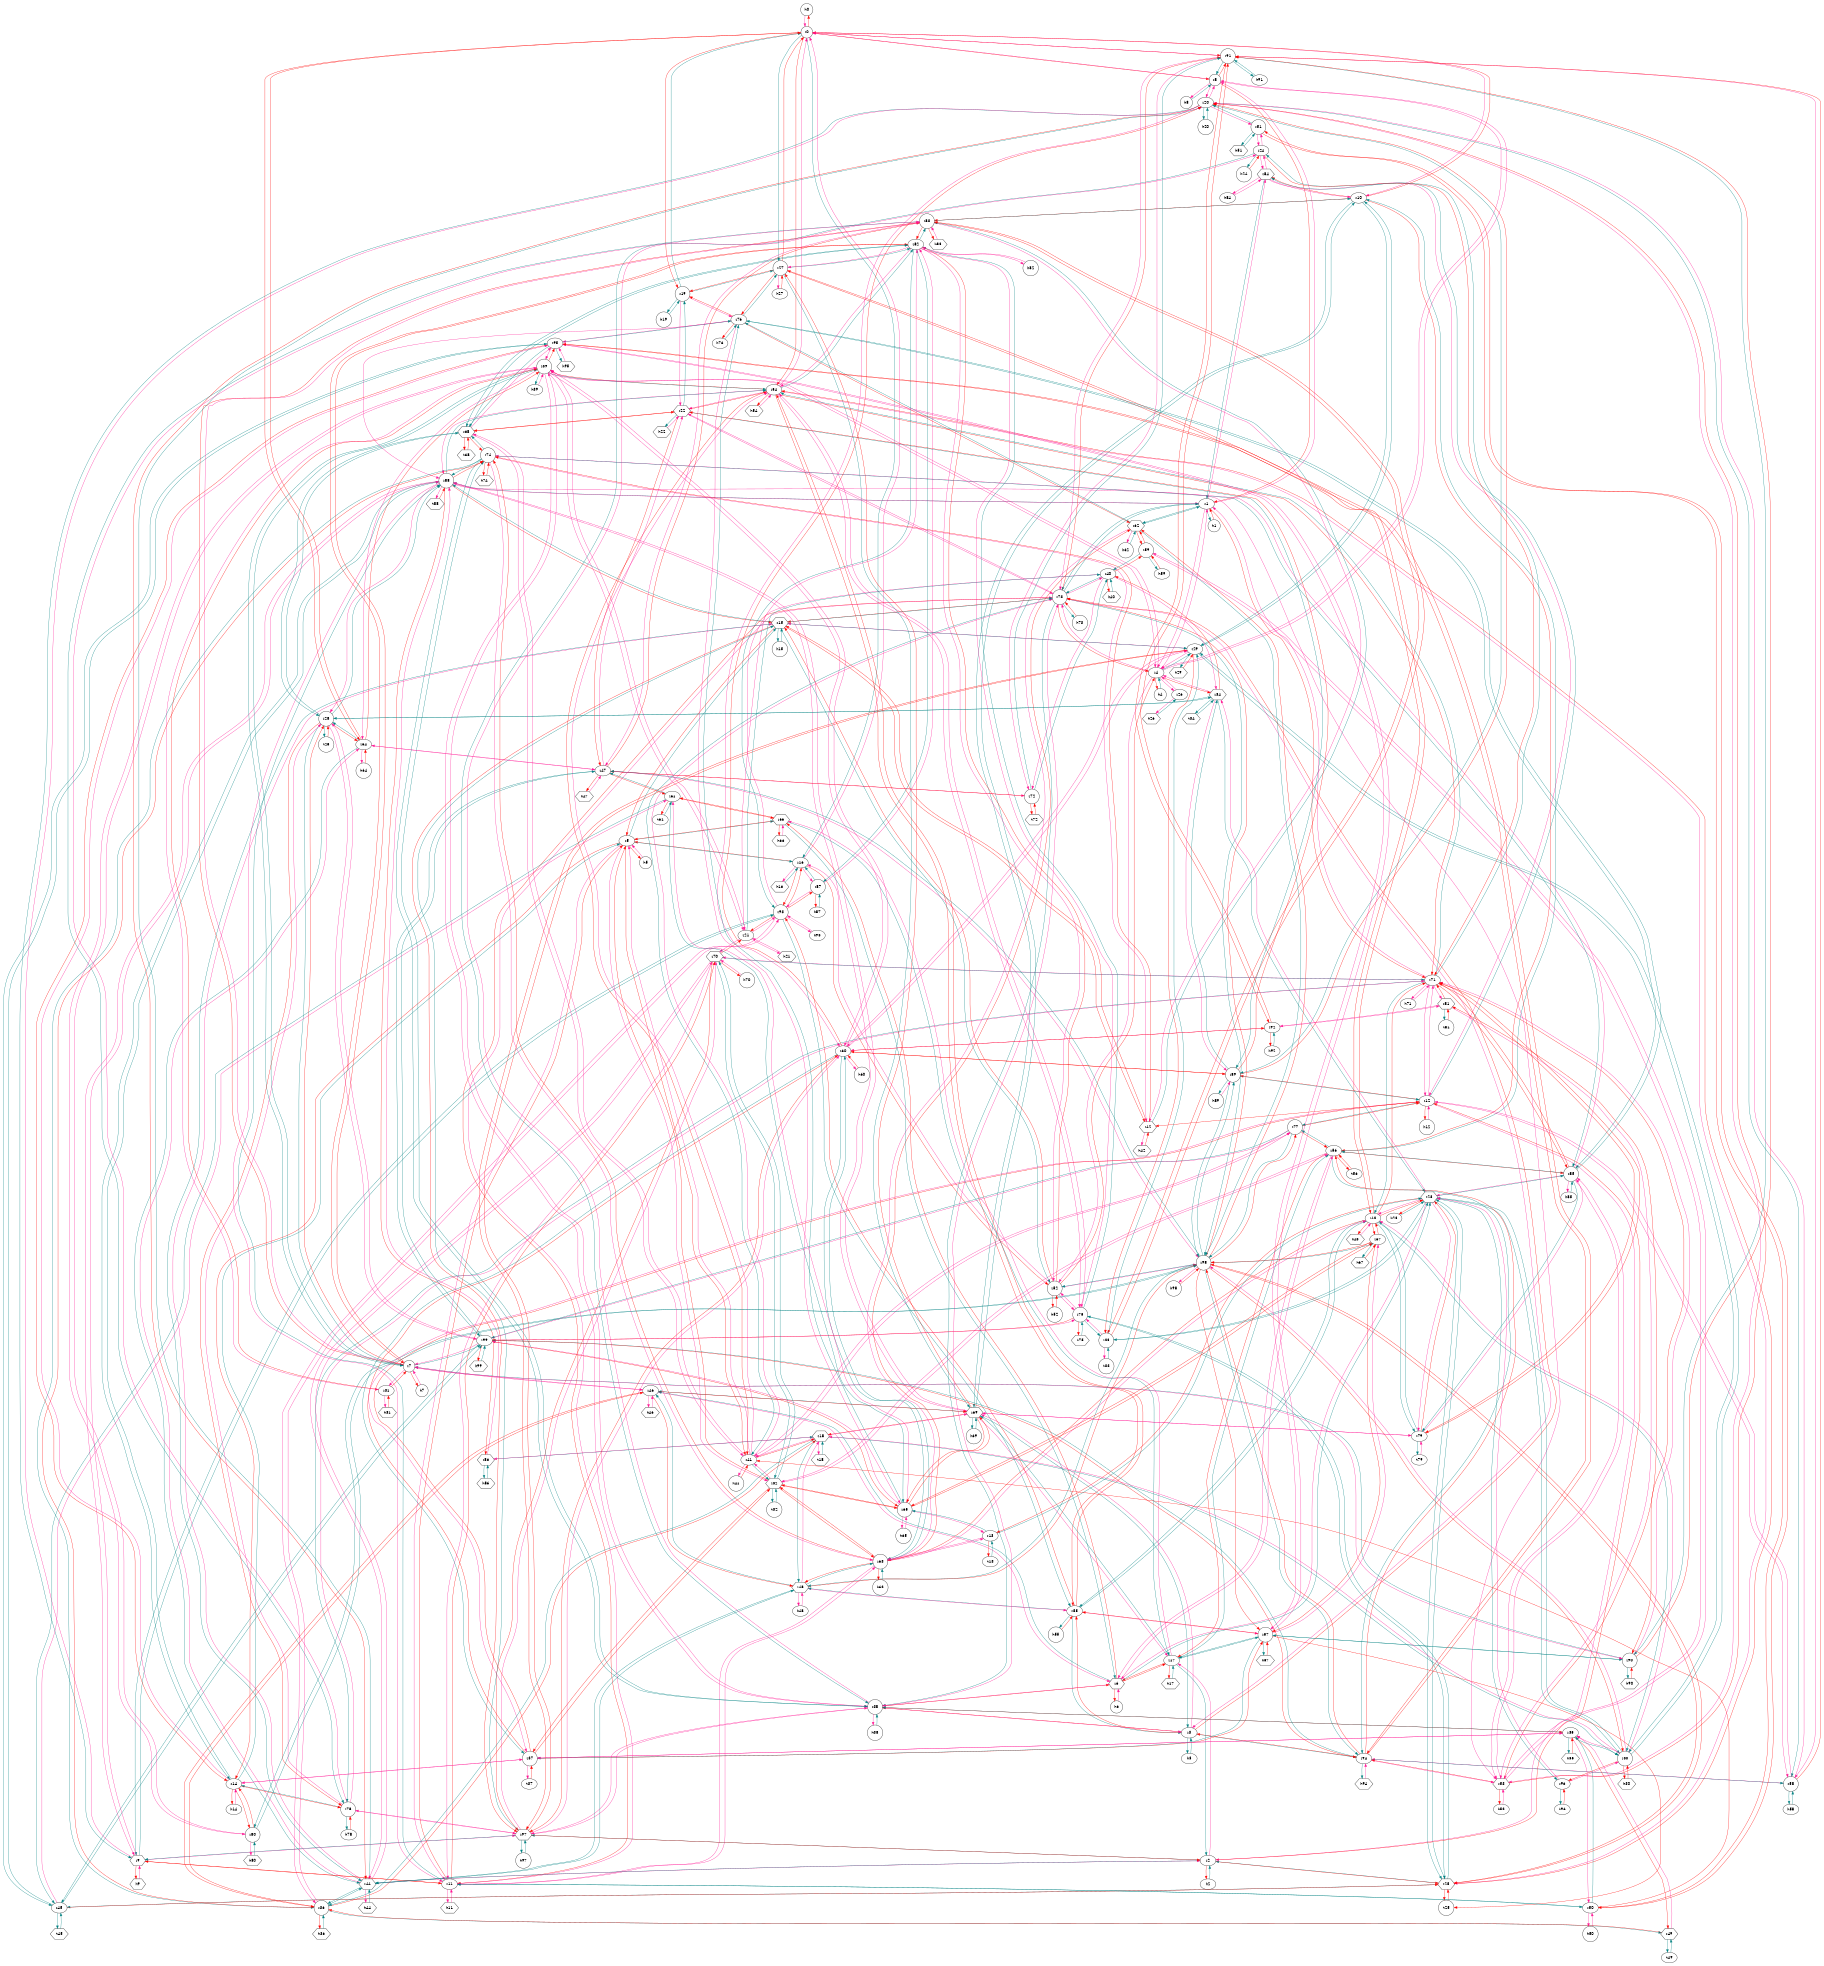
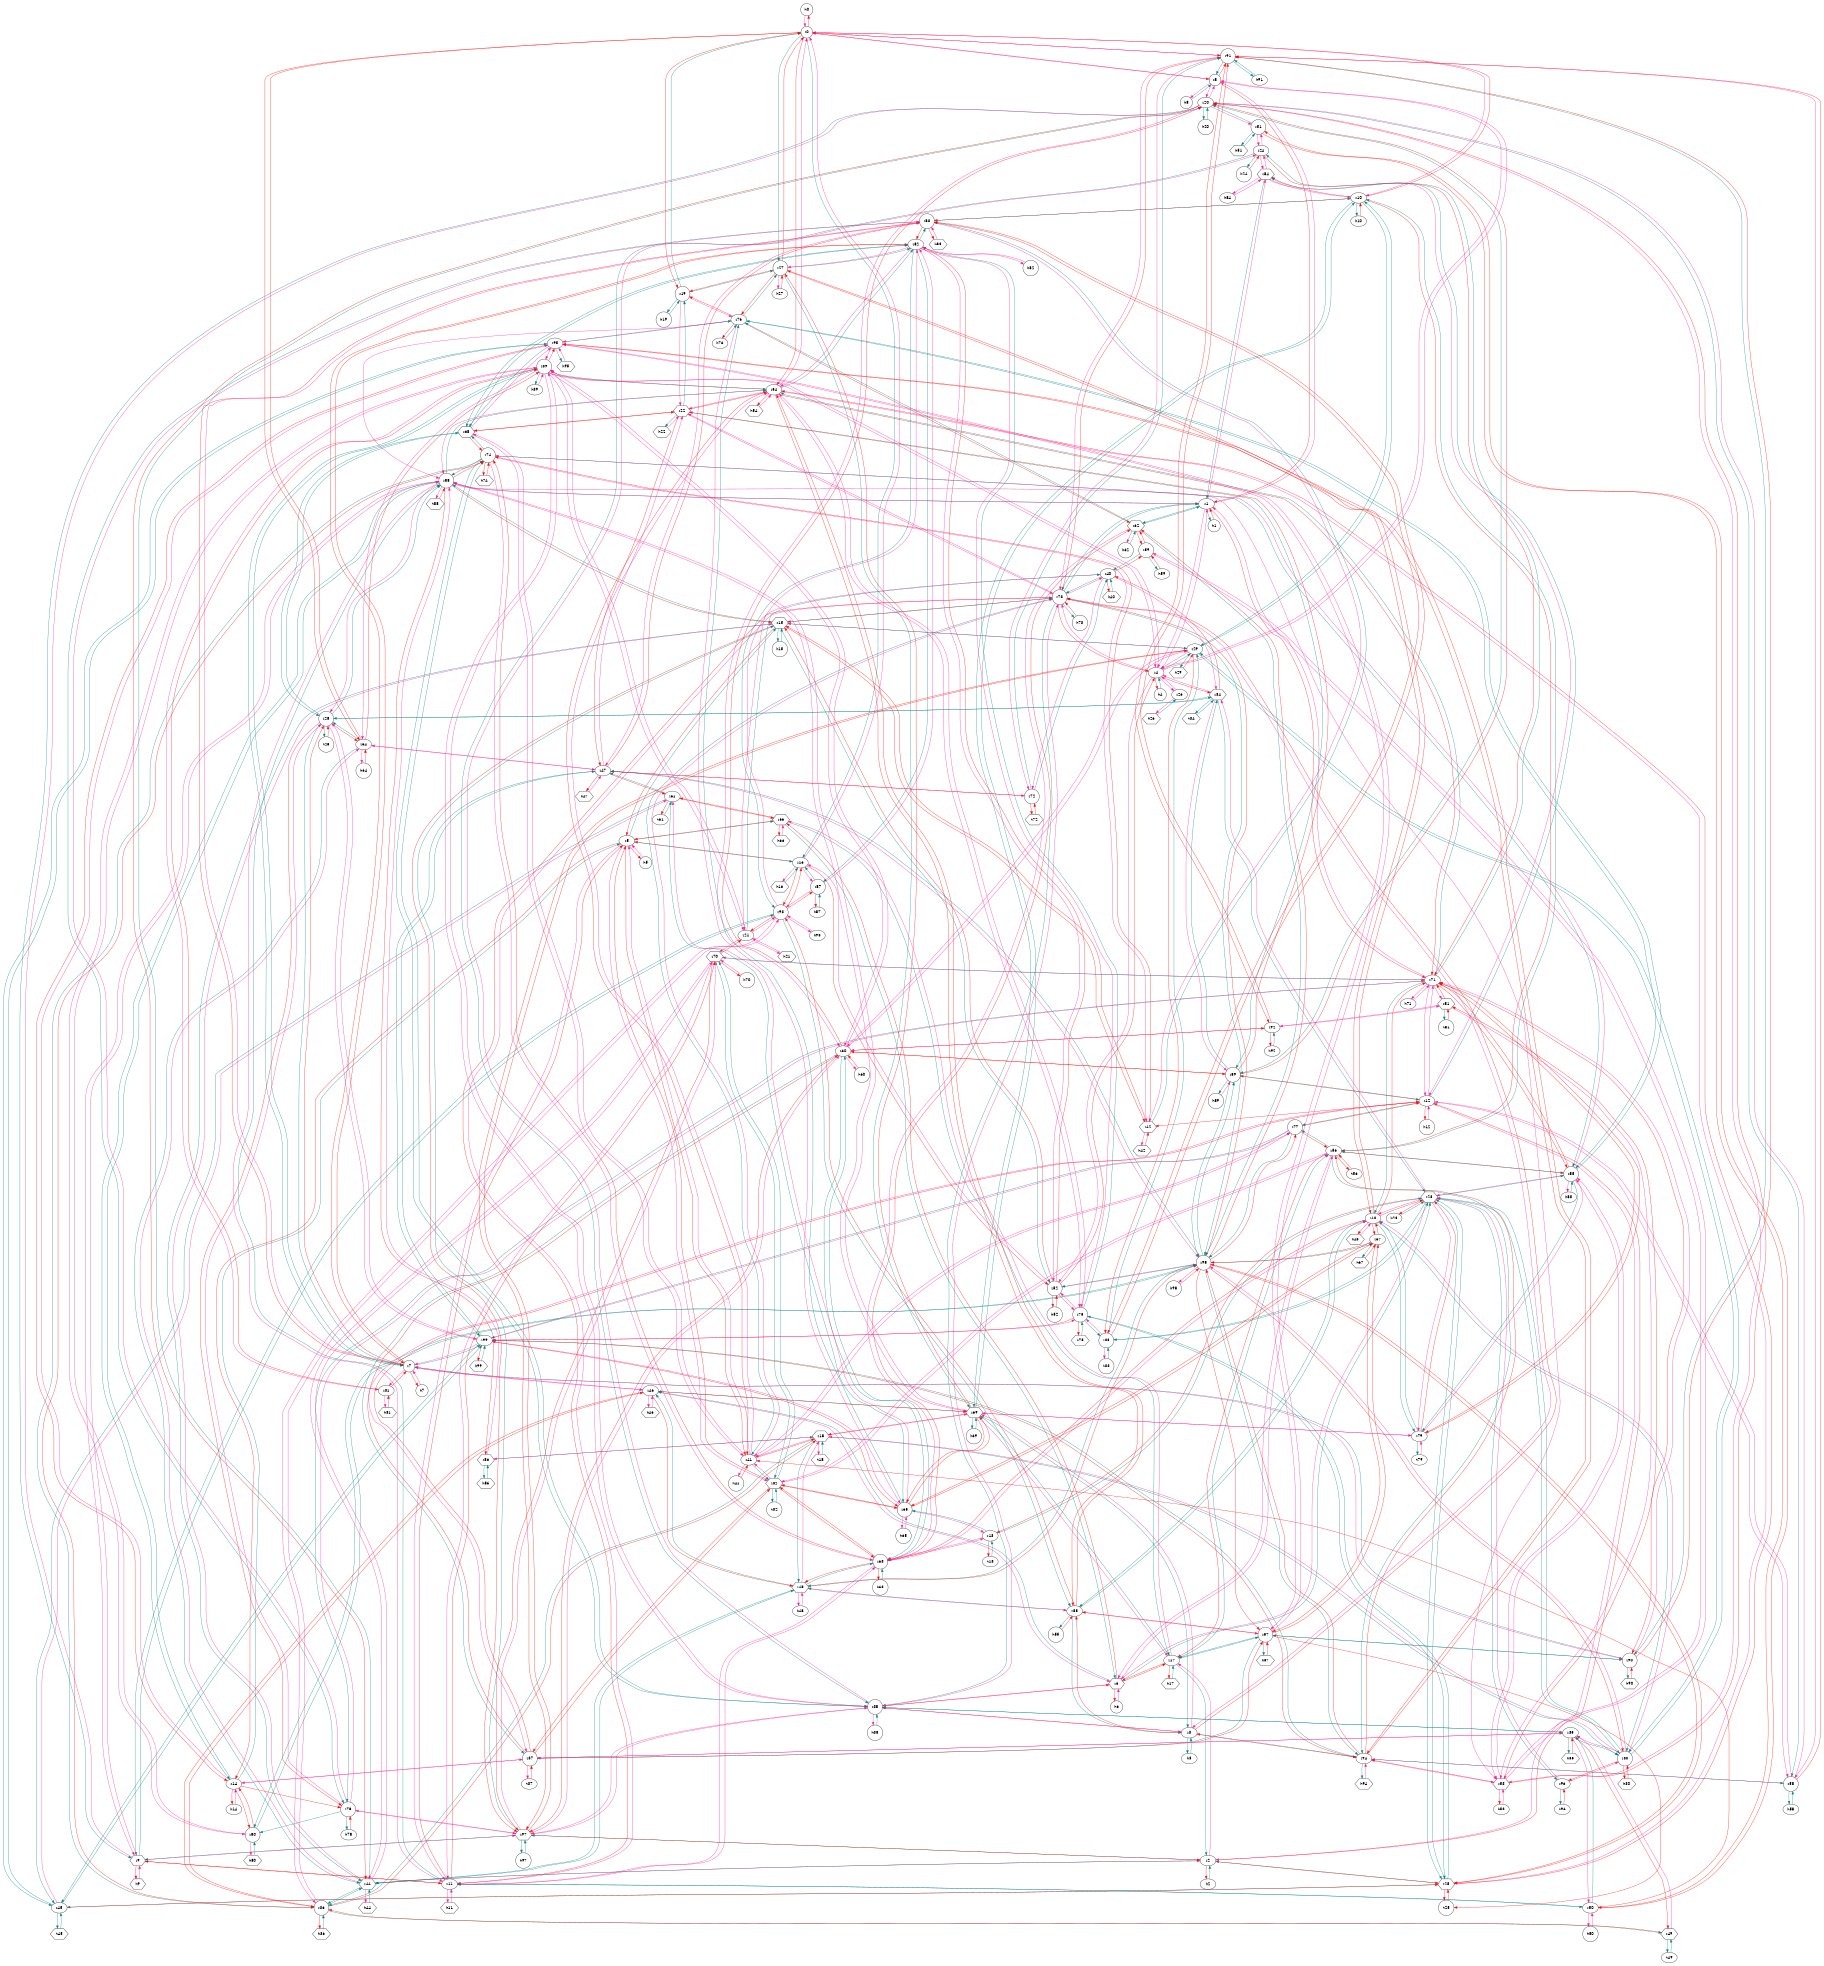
none -> (1359, 221)
(466, 455) -> none
(1384, 1464) -> (1384, 1464)
(1221, 1720) -> (1221, 1720)
(293, 1797) -> (302, 1822)
